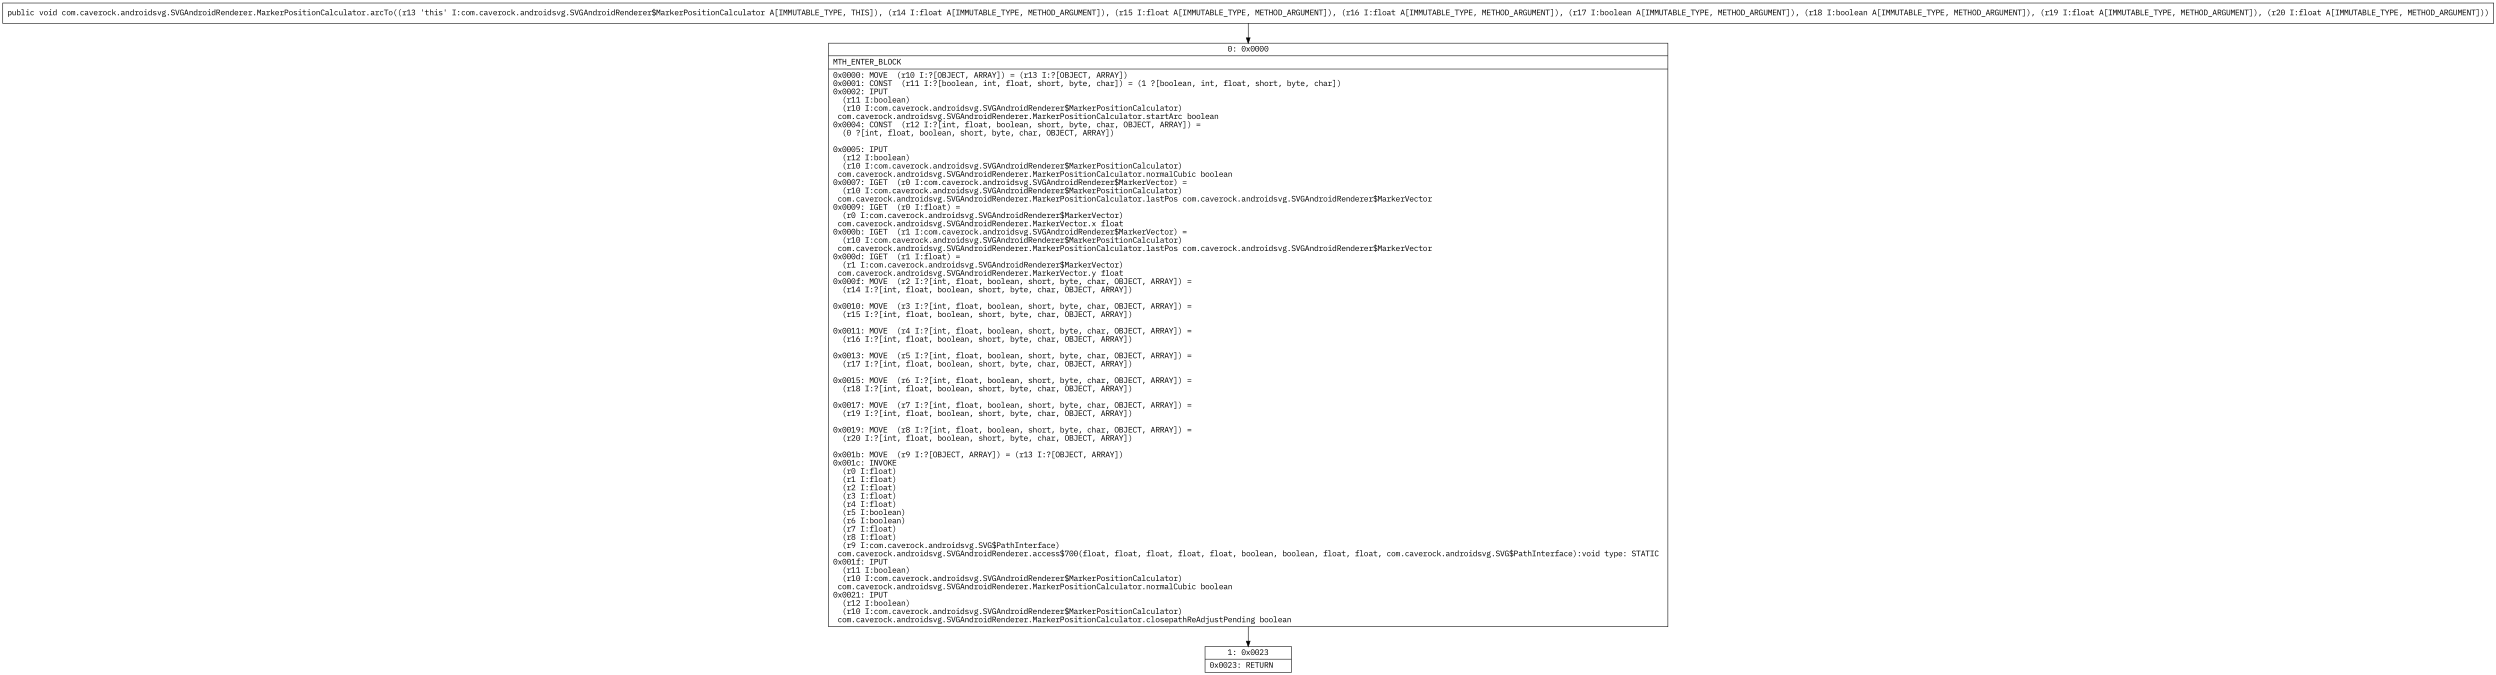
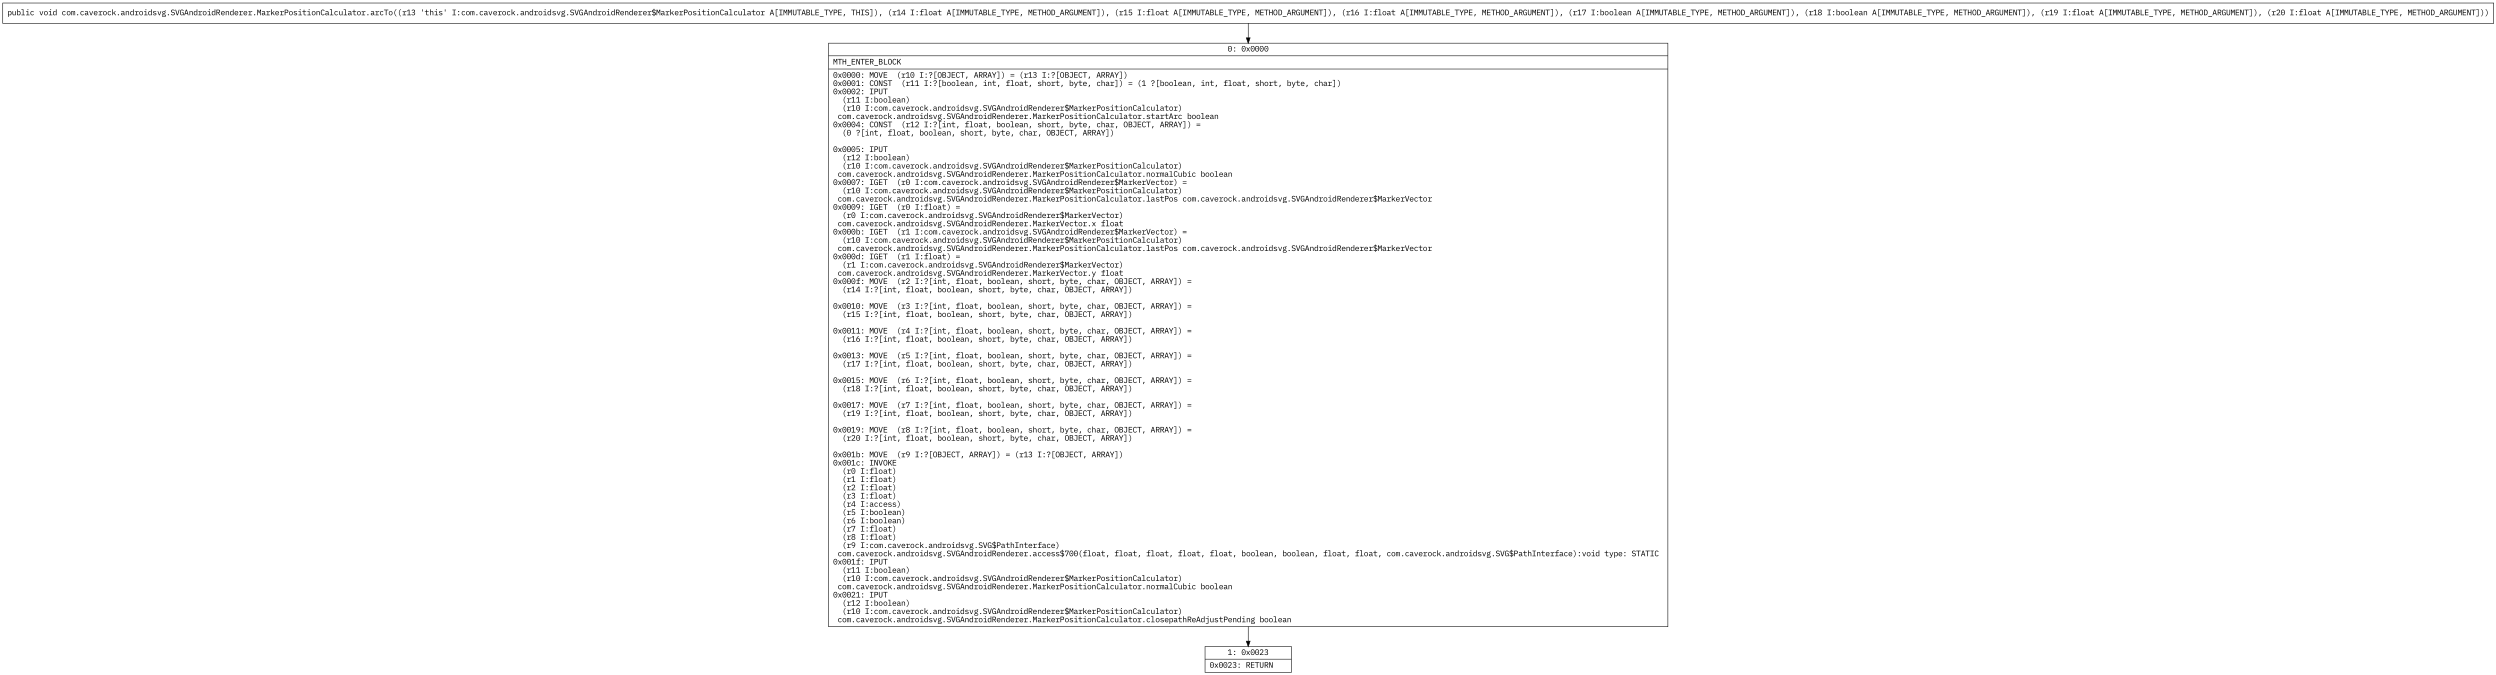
(865, 504) -> (867, 504)
